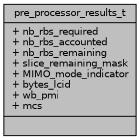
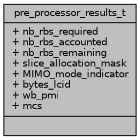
(70, 64) -> (70, 64)
